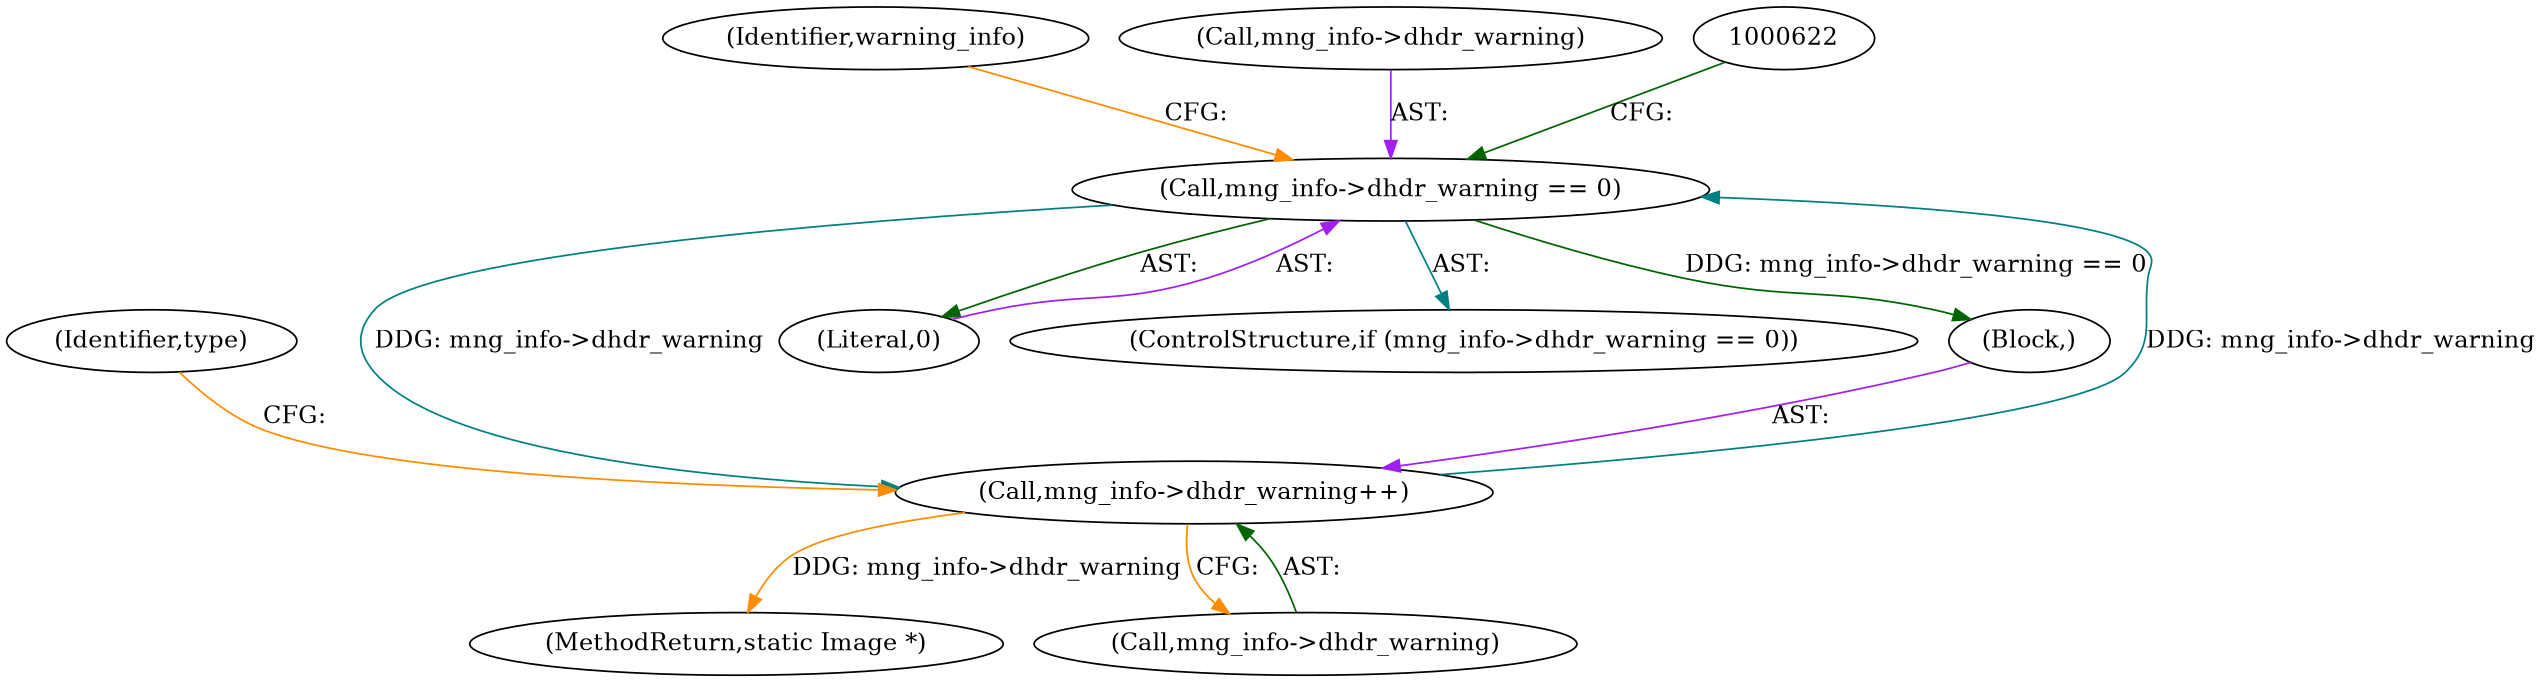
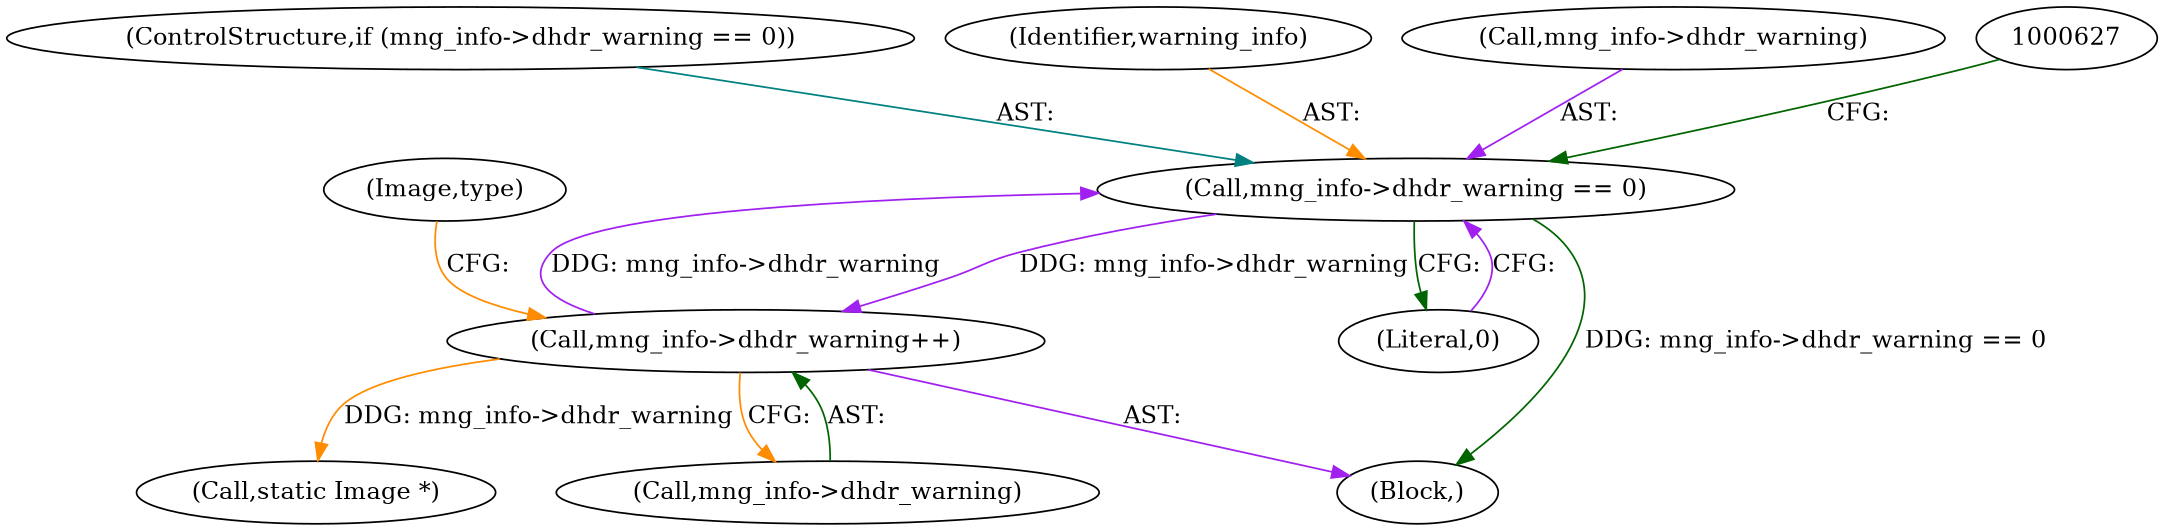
(1784, 38) -> (2067, 38)
(1200, 114) -> (1336, 114)
(1423, 257) -> (936, 114)
(1173, 265) -> (1453, 265)
(1309, 265) -> (1528, 265)
(444, 280) -> (1035, 248)
(152, 341) -> (445, 190)
(2064, 397) -> (765, 208)
(1687, 422) -> (1100, 421)
(736, 644) -> (316, 492)
